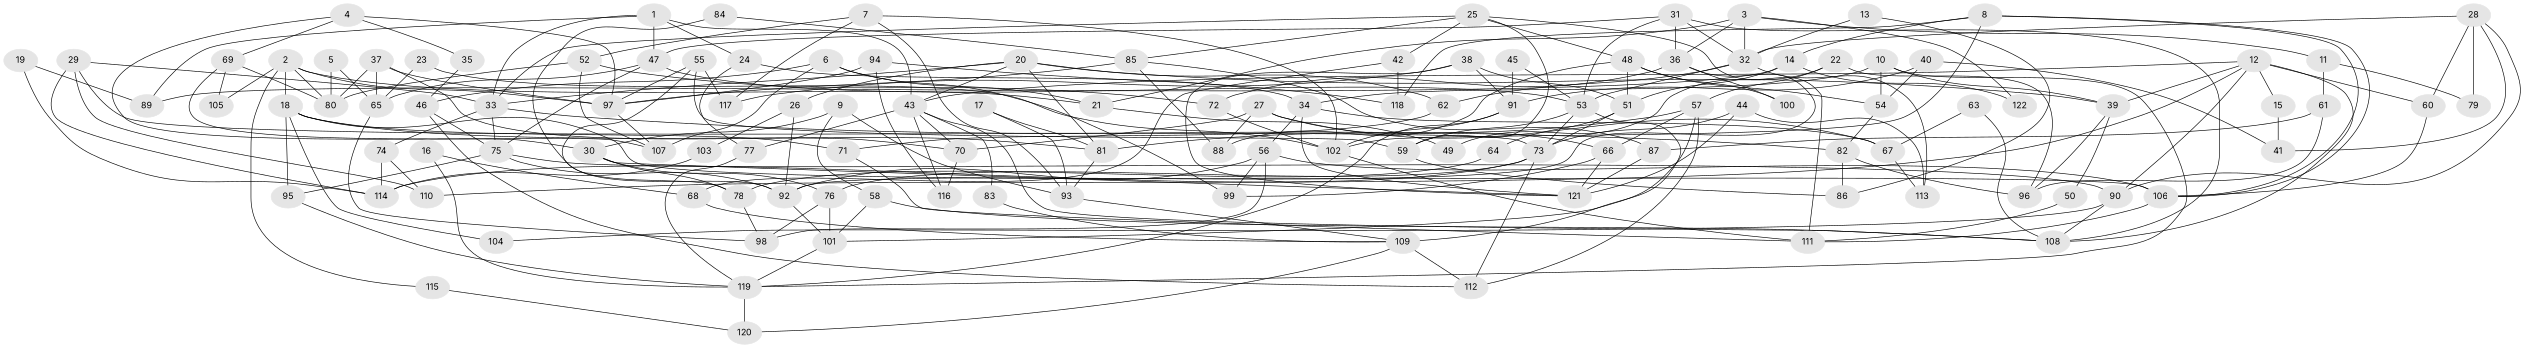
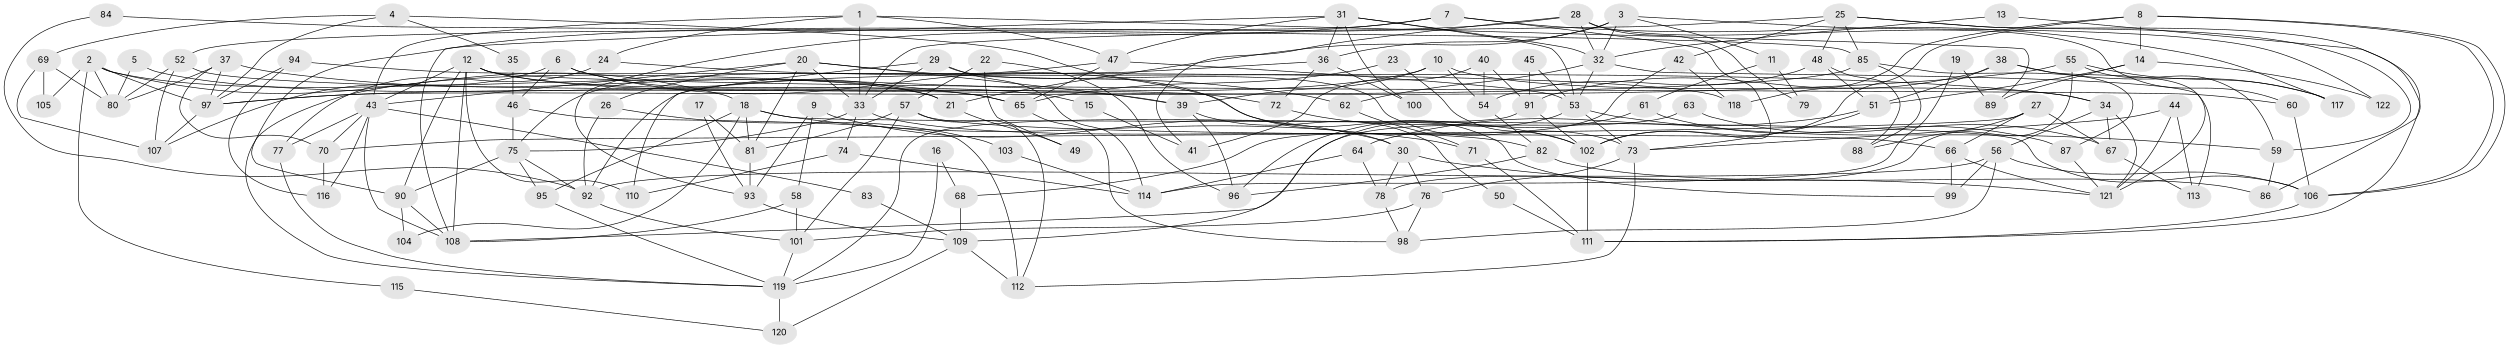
(1708, 83) -> (1364, 64)
(960, 174) -> (1274, 169)
